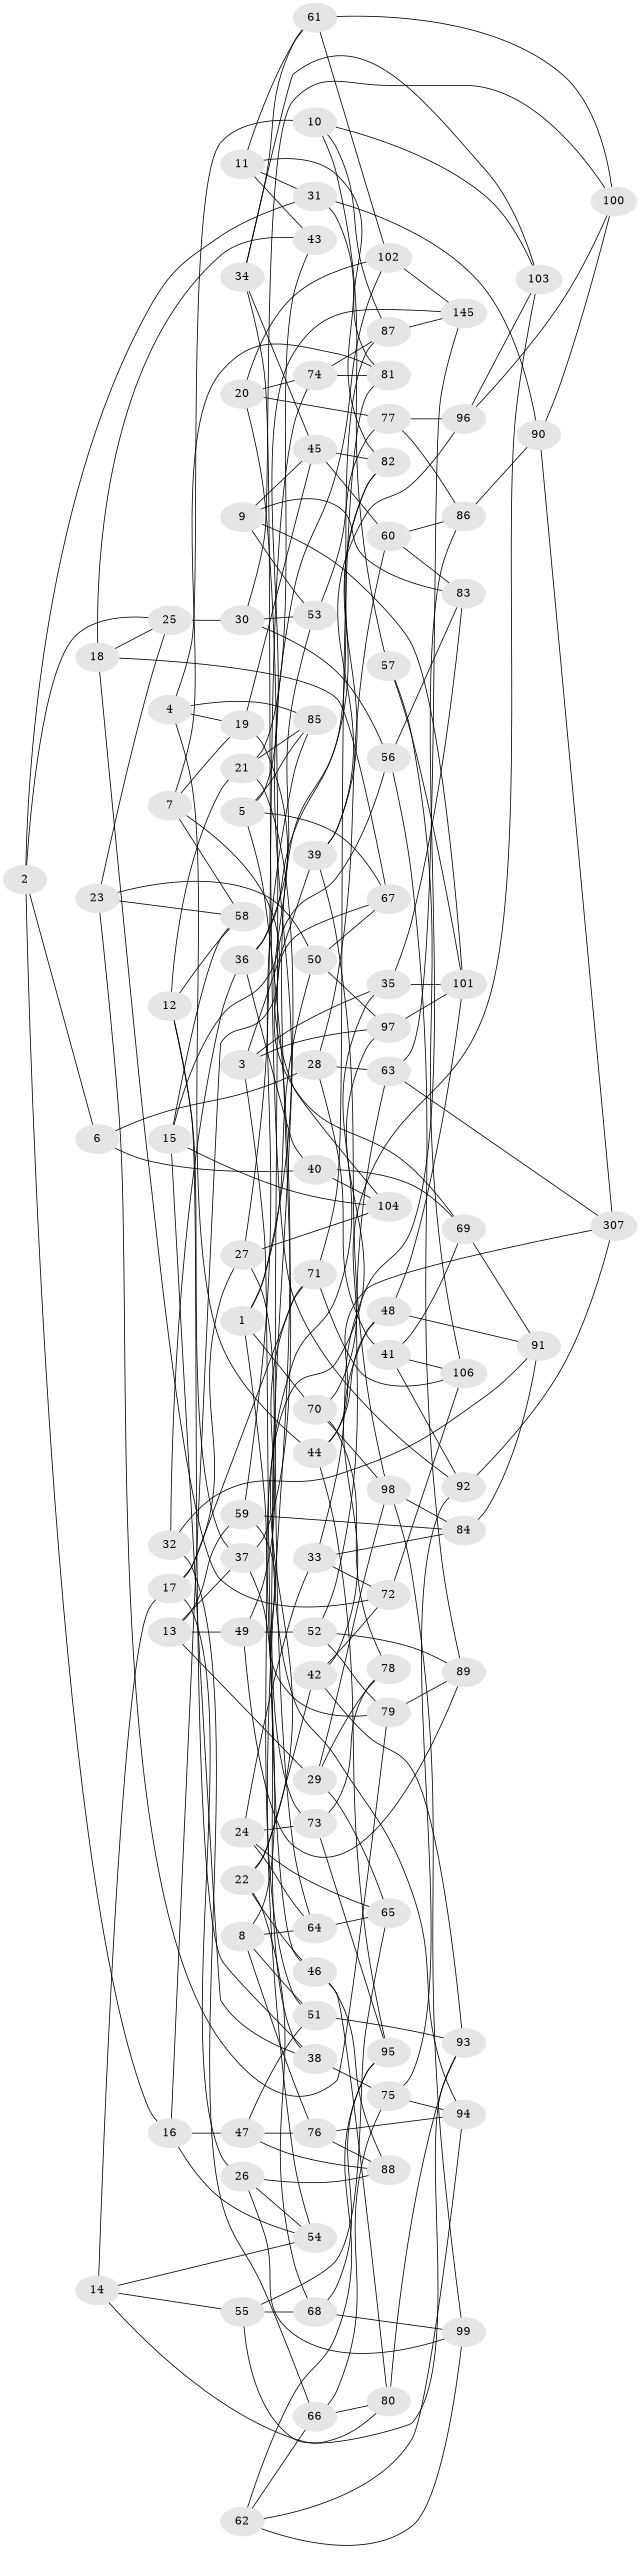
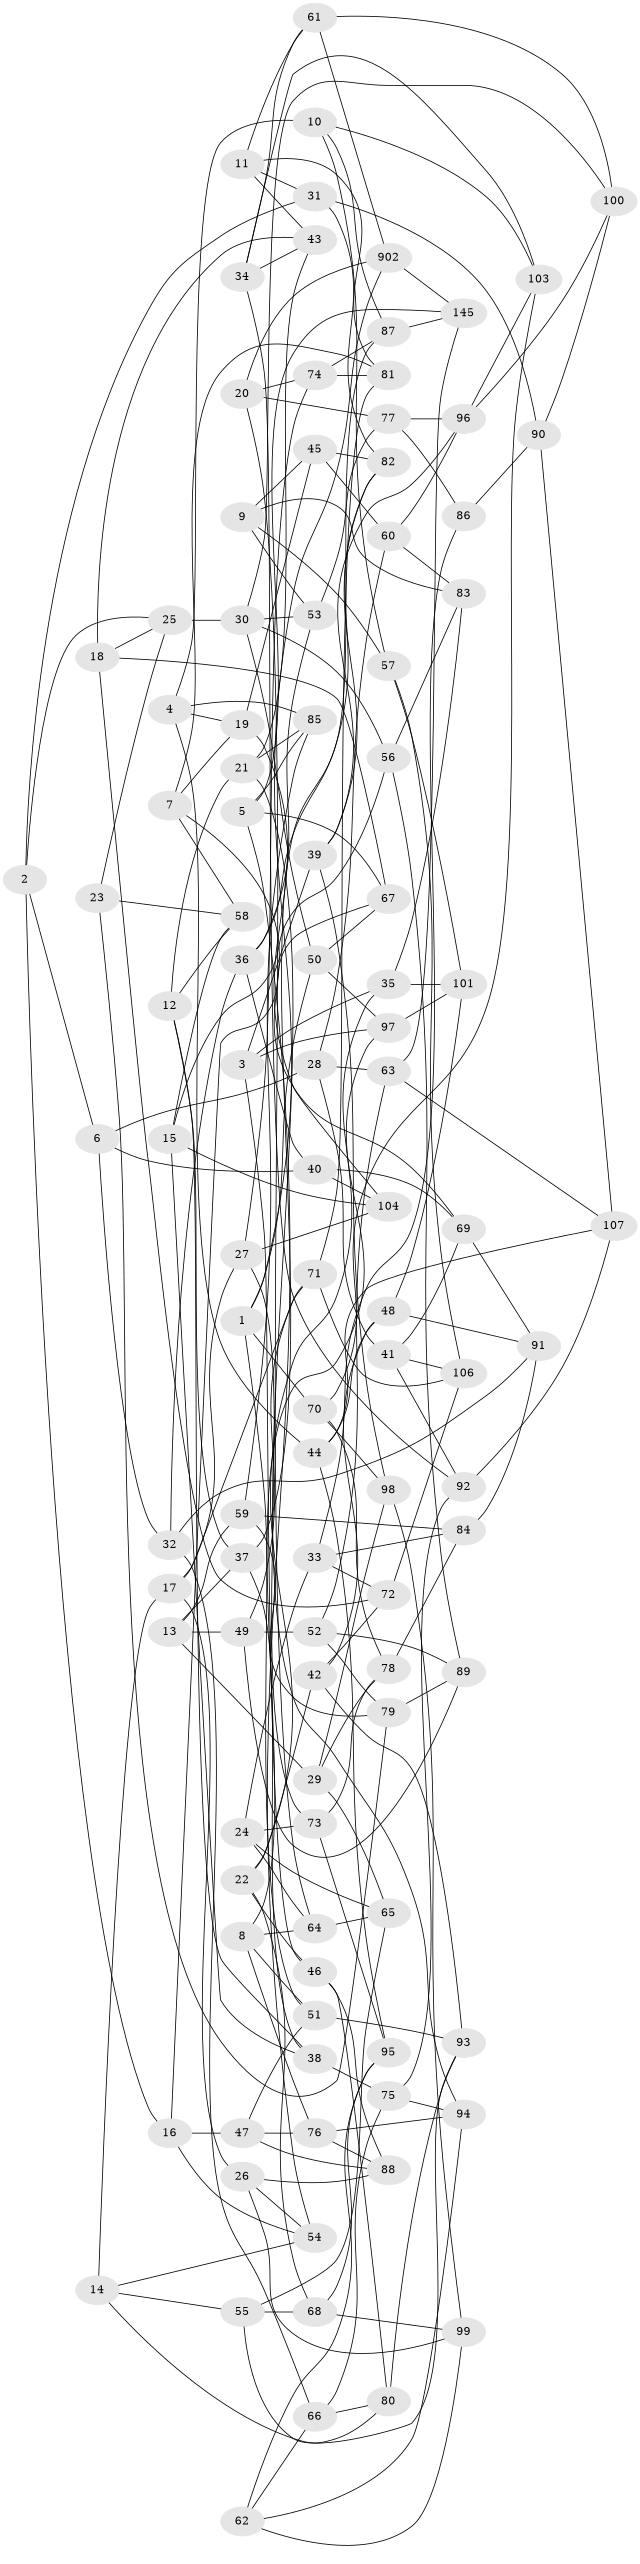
(389, 258) -> (389, 258)
(279, 363) -> (279, 259)
(426, 526) -> (431, 480)
(421, 671) -> (323, 580)
(231, 885) -> (279, 790)
(614, 1226) -> (614, 1226)
none -> (116, 1346)
(426, 1511) -> (429, 1594)
